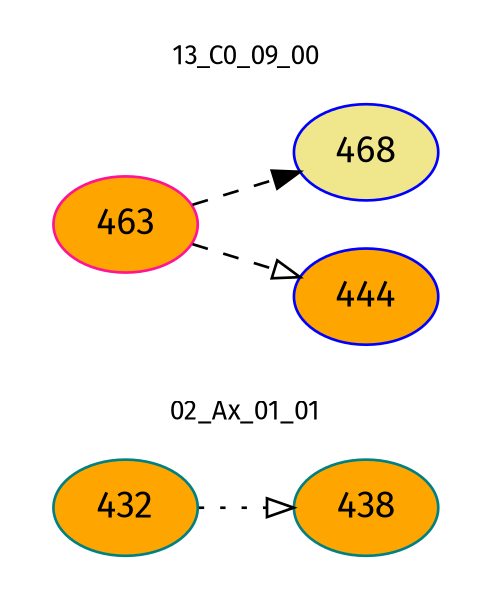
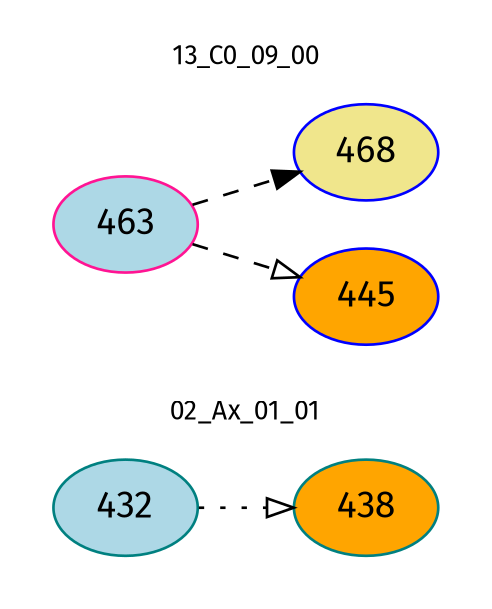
(126, 224) -> (126, 224)
(366, 297) -> (366, 297)
(126, 508) -> (126, 508)
